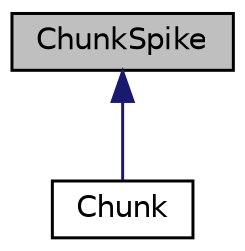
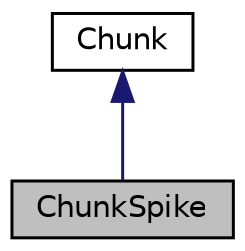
(123, 141) -> (123, 141)
